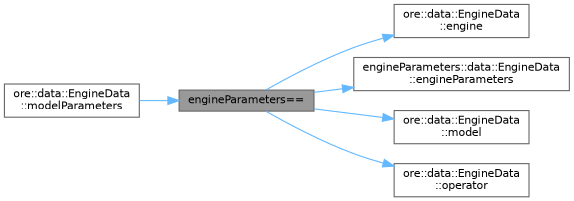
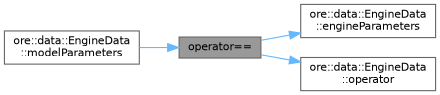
(462, 21) -> none
(462, 74) -> (368, 21)
(247, 101) -> (220, 48)
(462, 127) -> none
